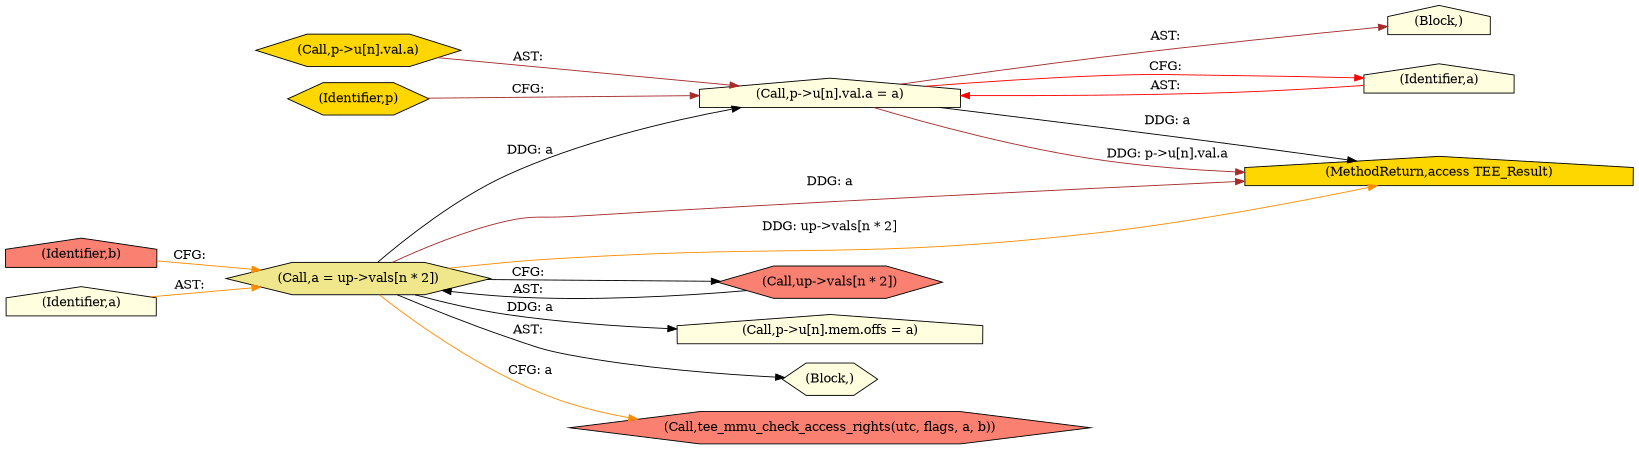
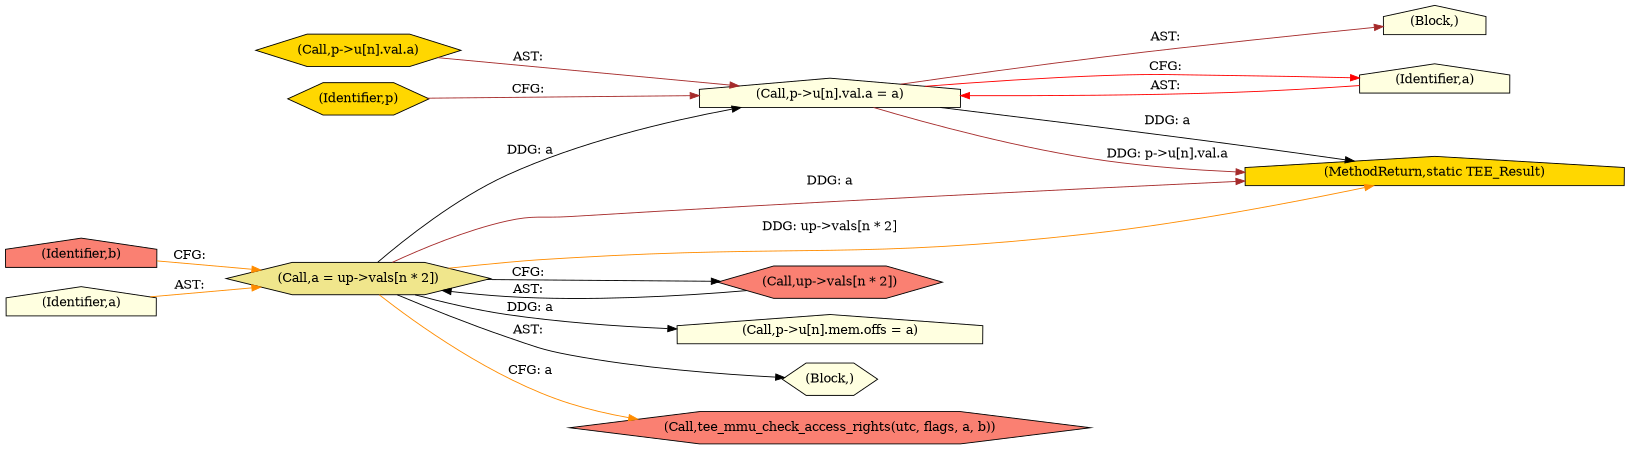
(1439, 173) -> (1435, 173)
